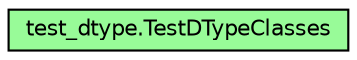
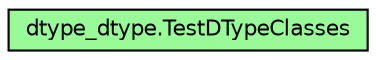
(178, 30) -> (188, 30)
